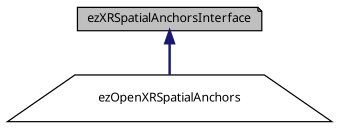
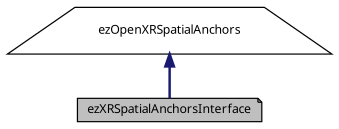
(170, 59) -> (170, 83)
